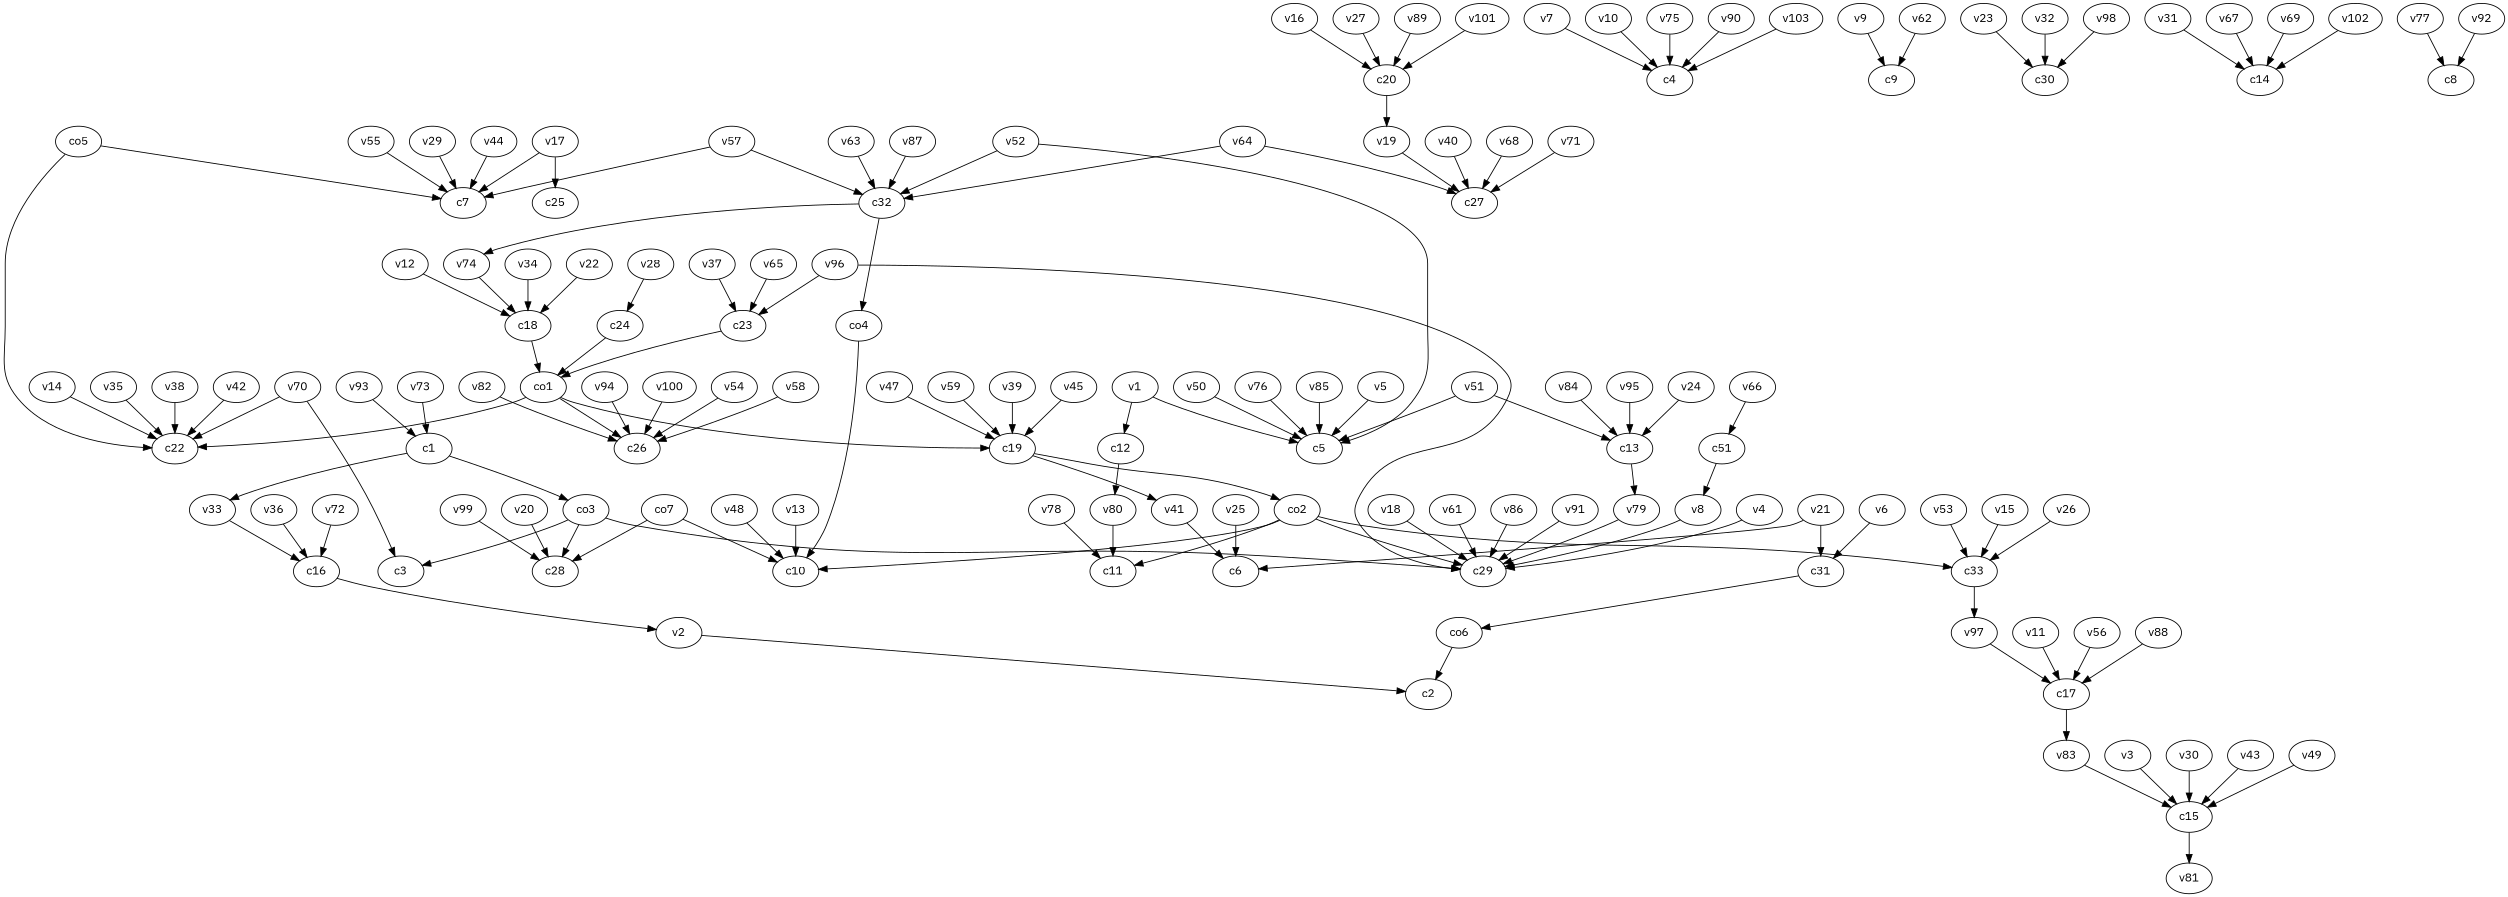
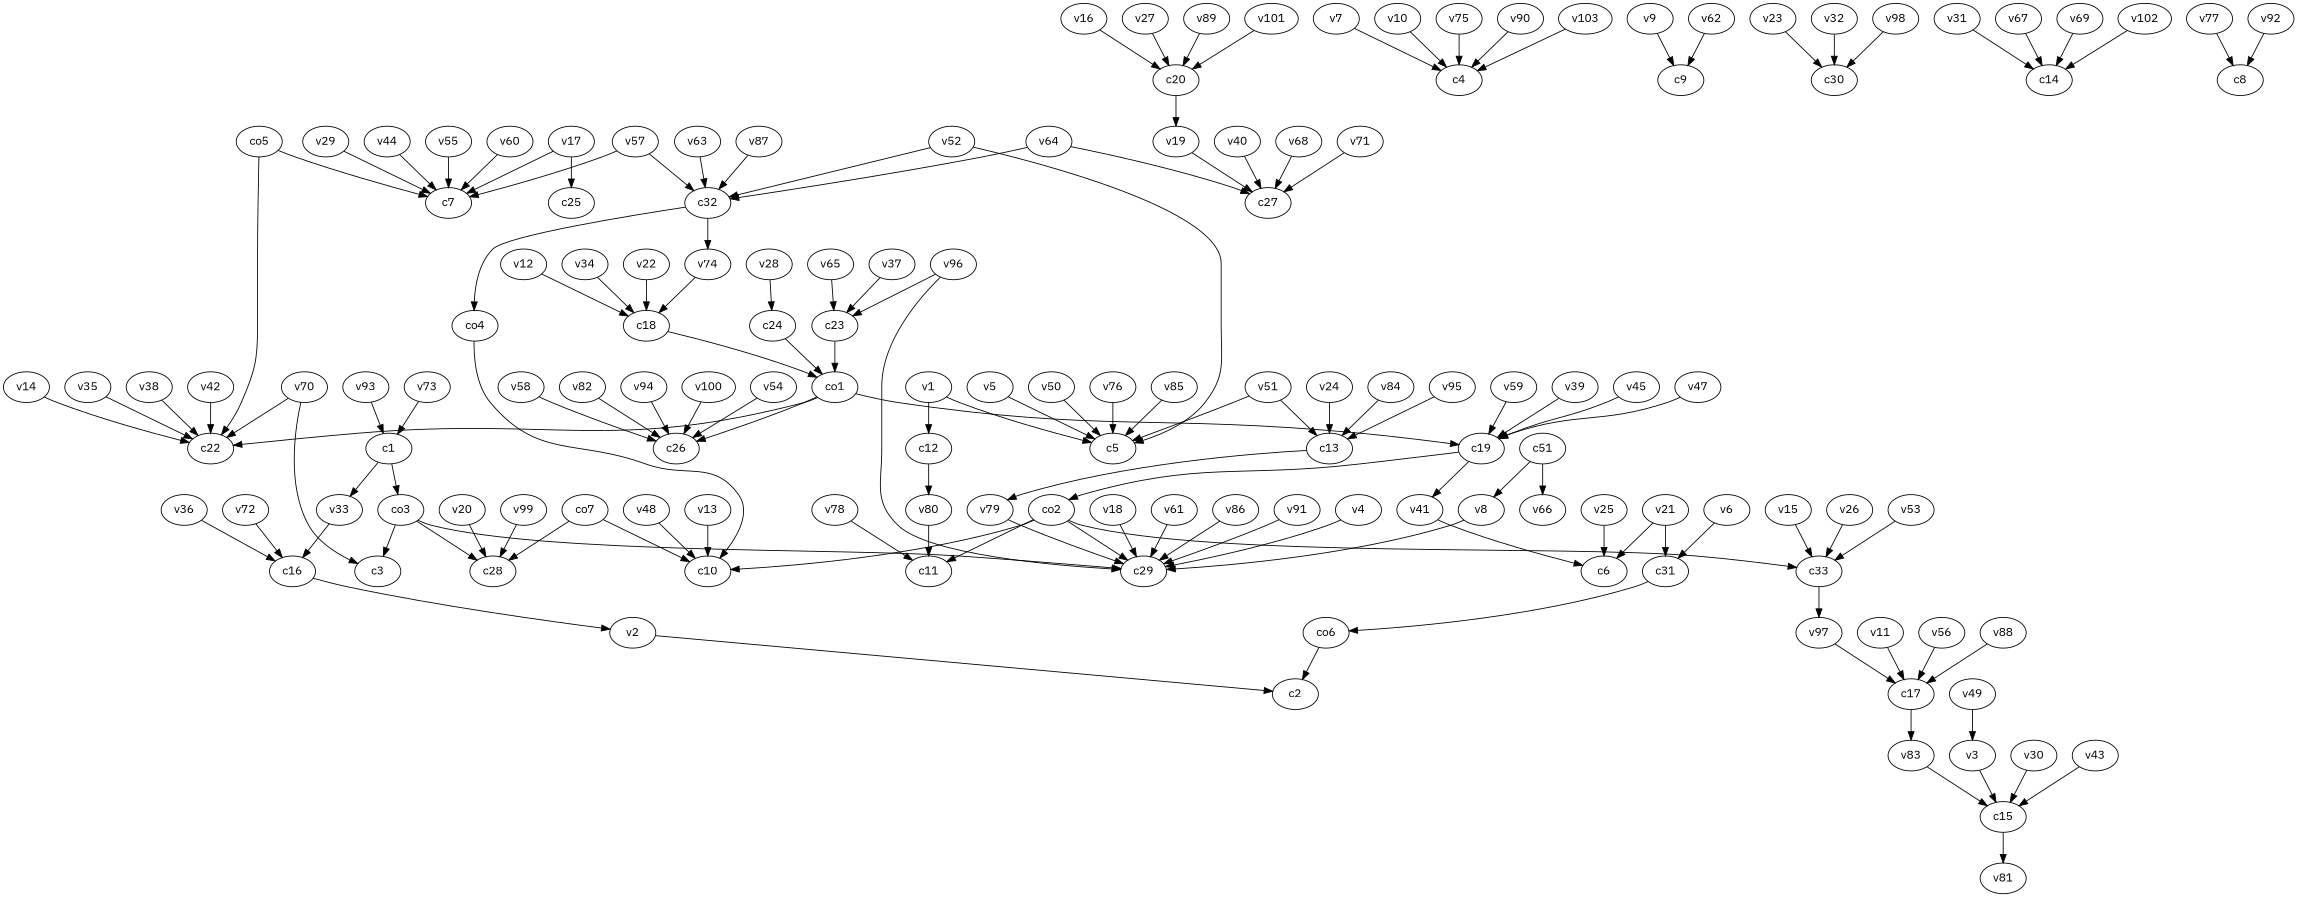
none -> (510, 142)
(1739, 414) -> (1543, 475)
(2255, 784) -> (1972, 721)
